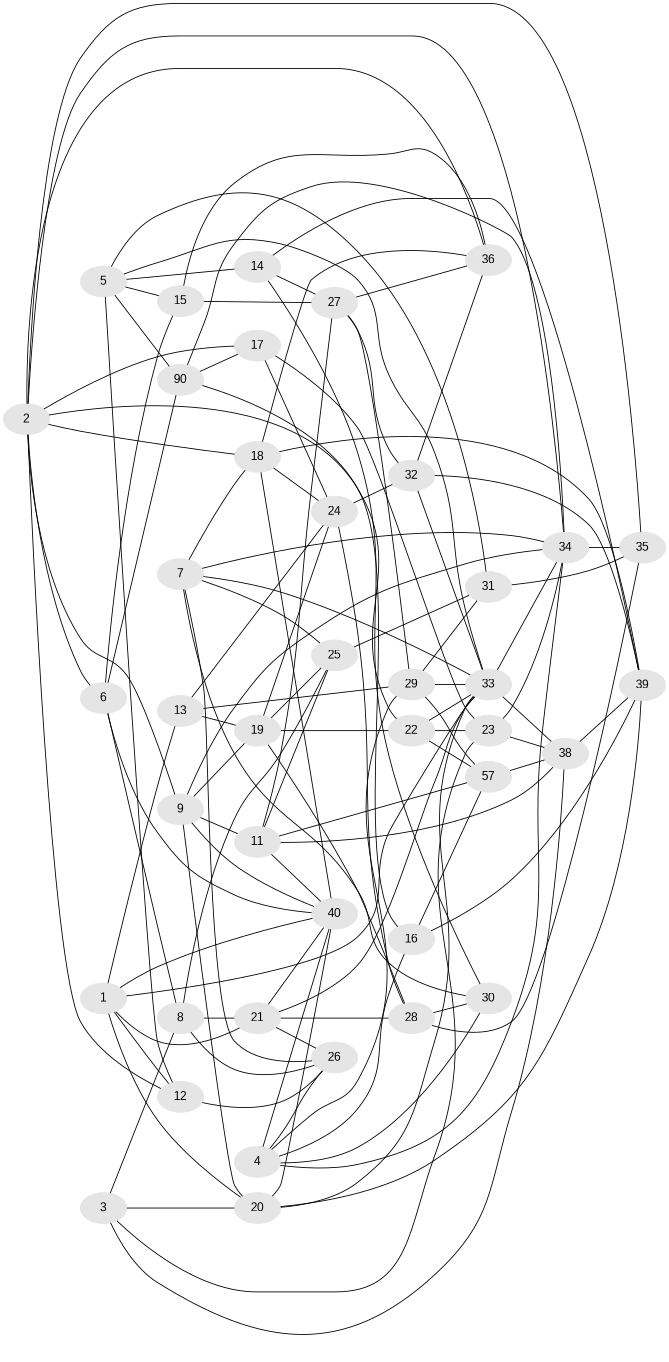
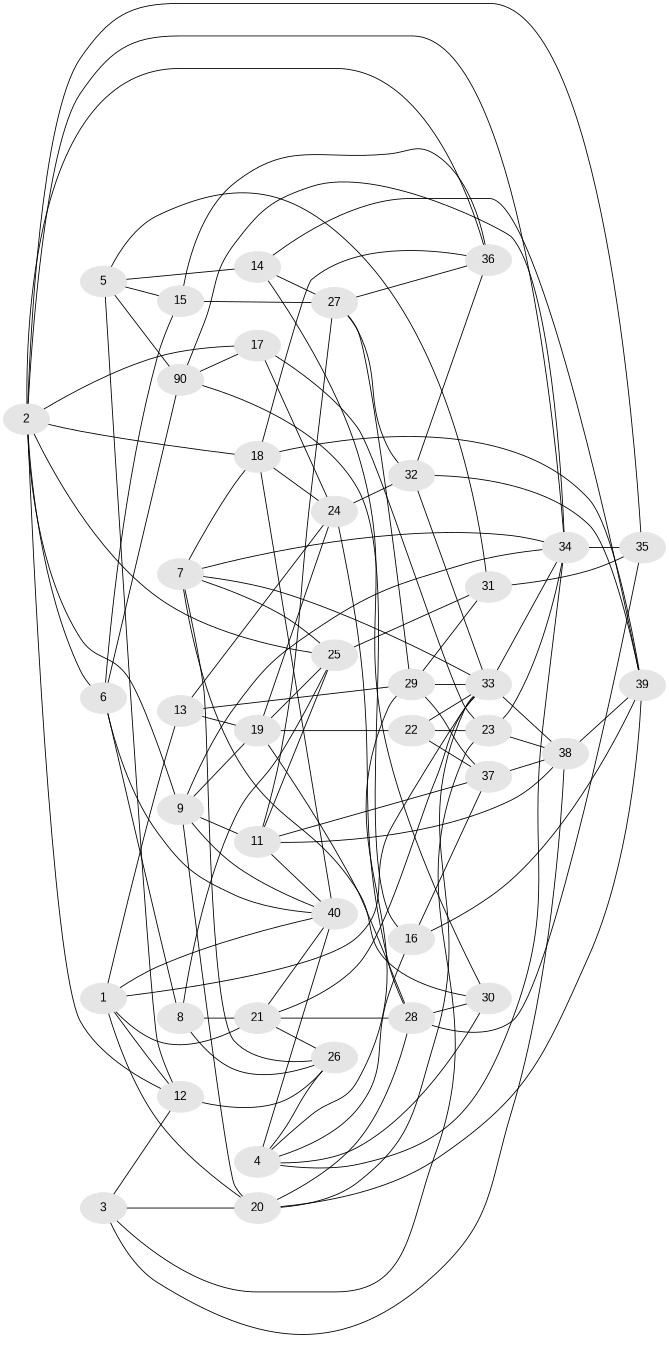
(383, 358) -> none
(289, 430) -> (142, 584)
(489, 777) -> (489, 777)
(303, 1078) -> (363, 1134)
(142, 1113) -> (142, 1153)
